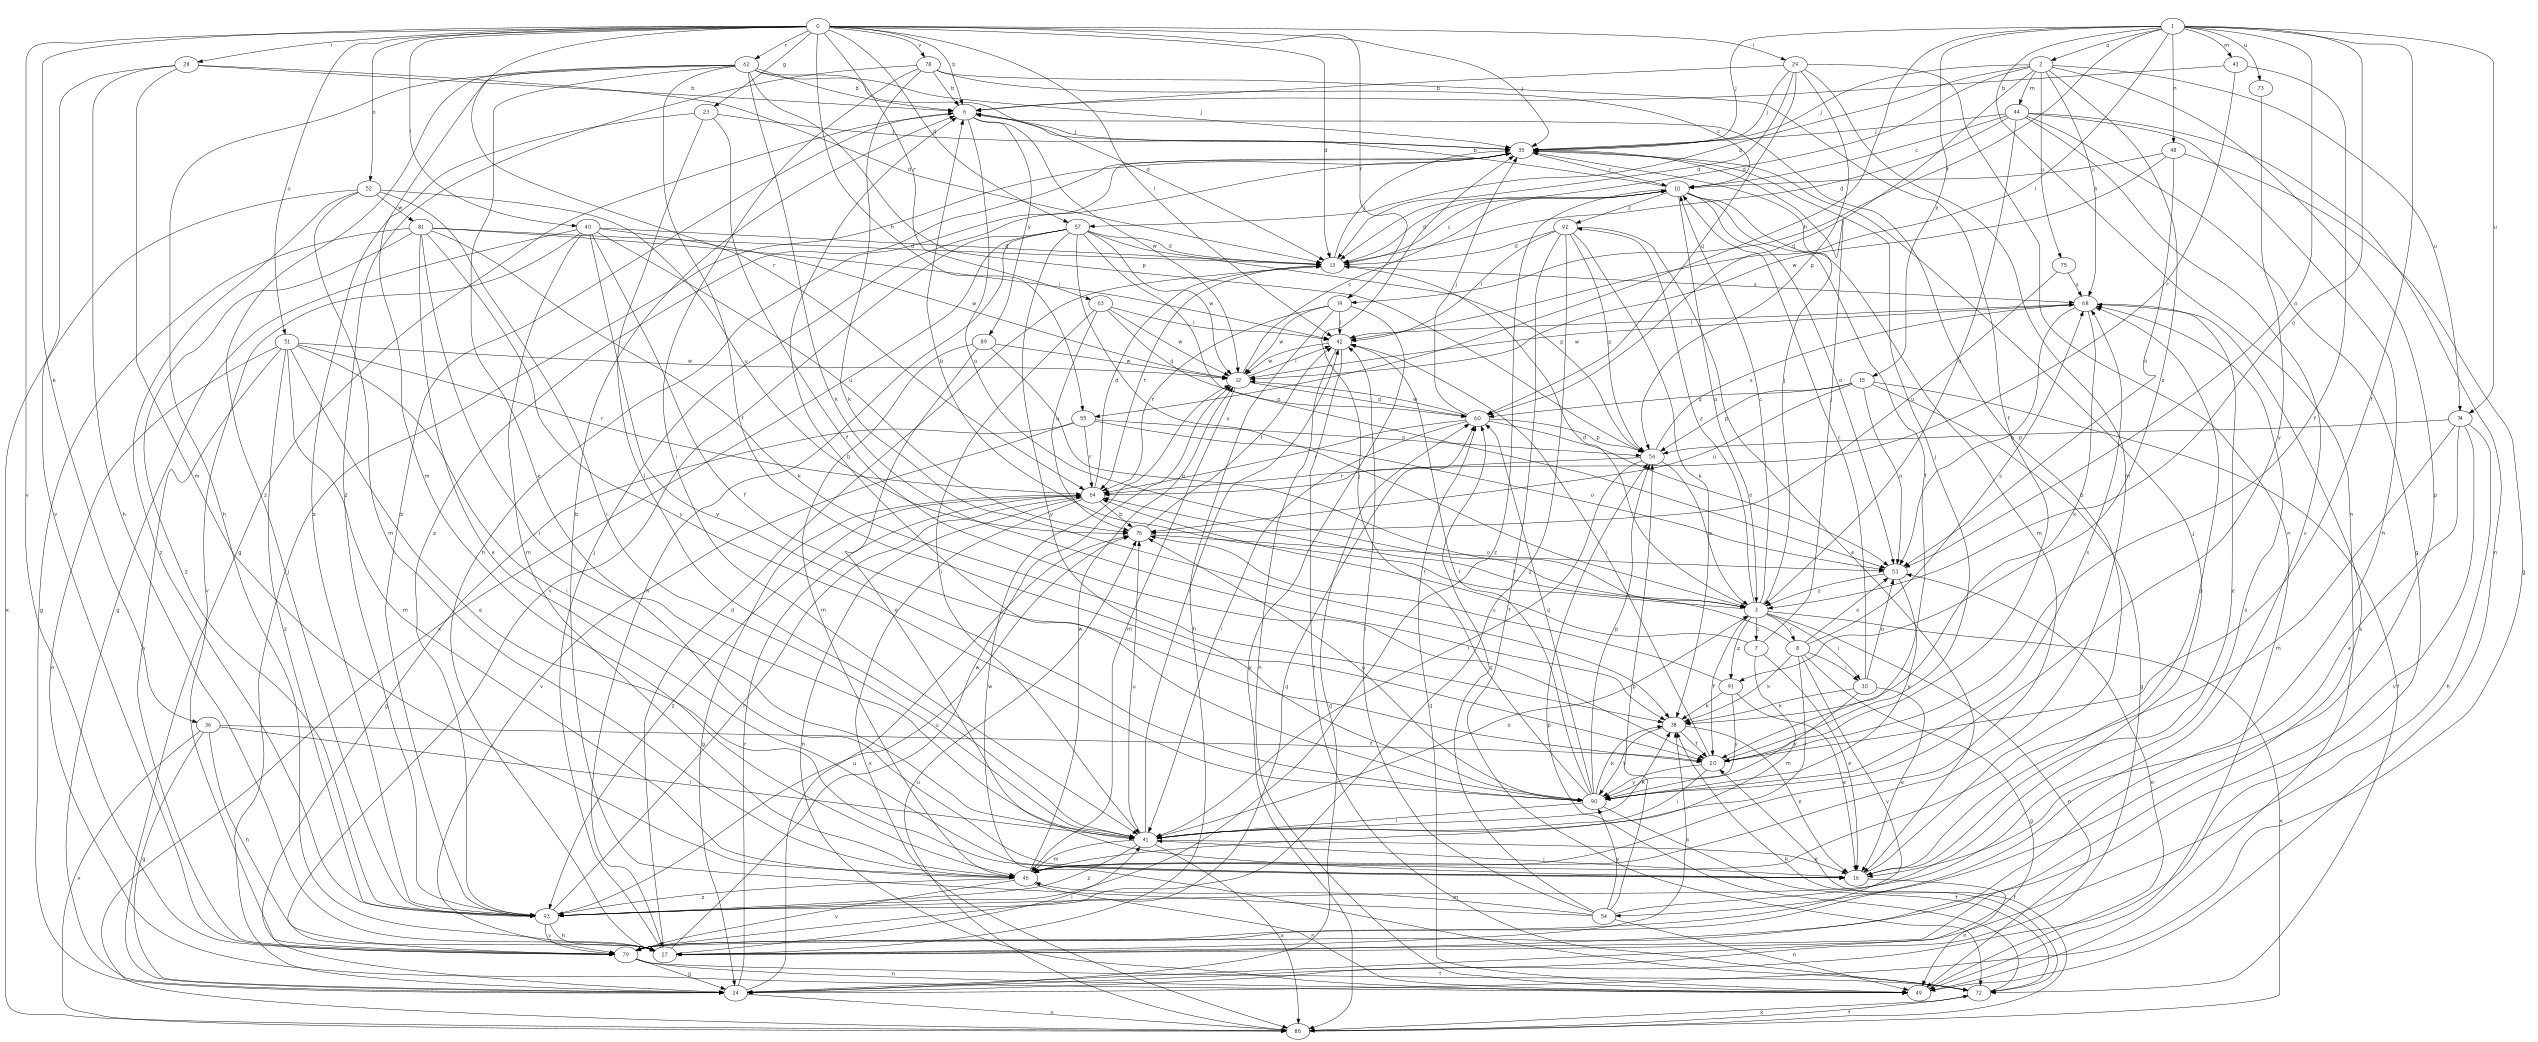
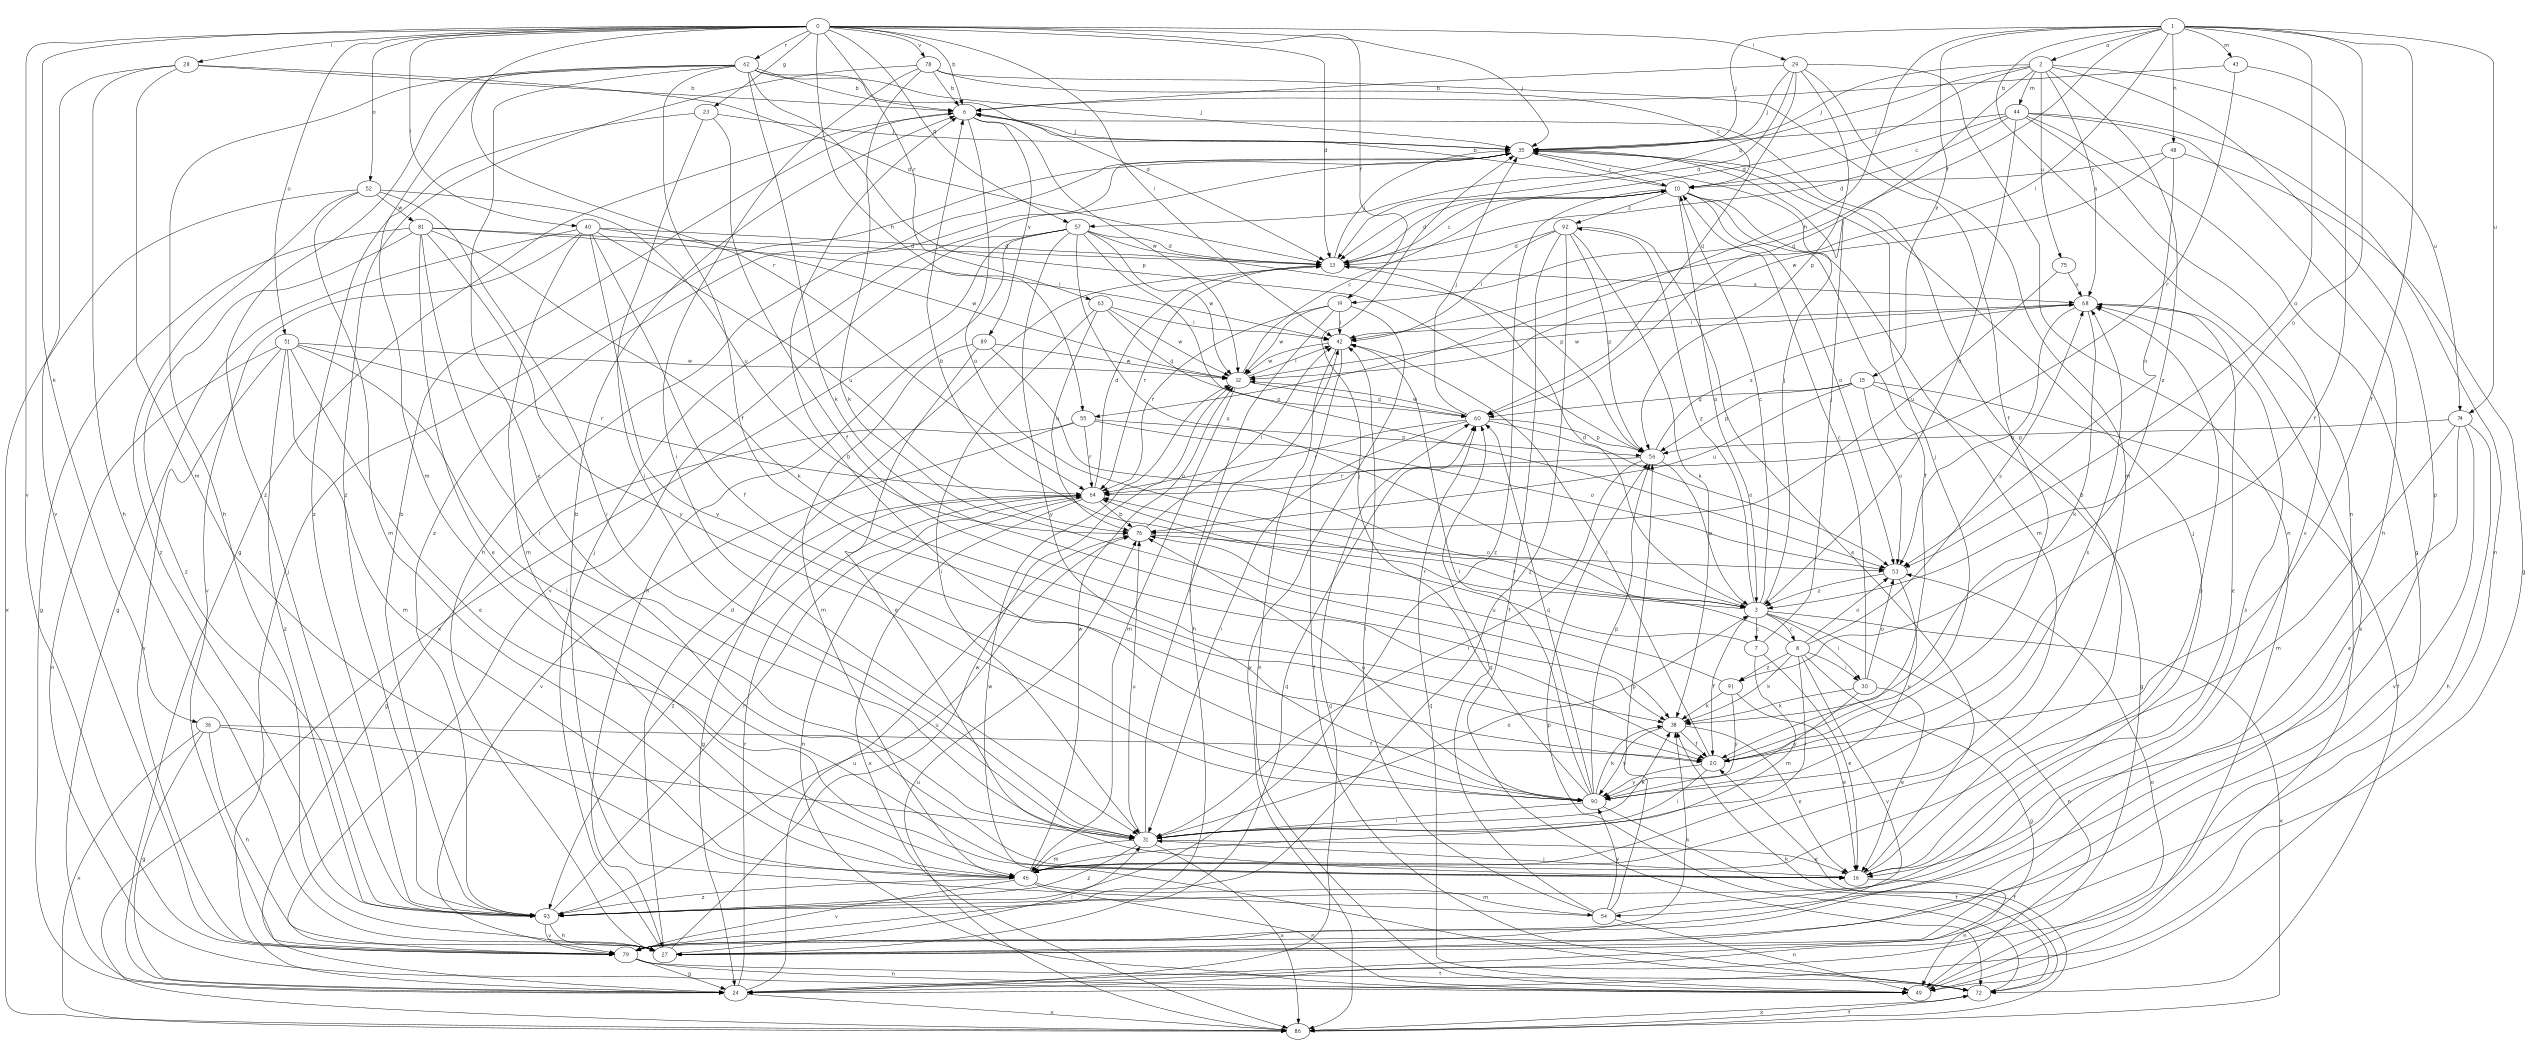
(2261, 88) -> none
(1736, 644) -> (1765, 665)
(1146, 840) -> (1146, 840)
(1289, 893) -> (1312, 890)
